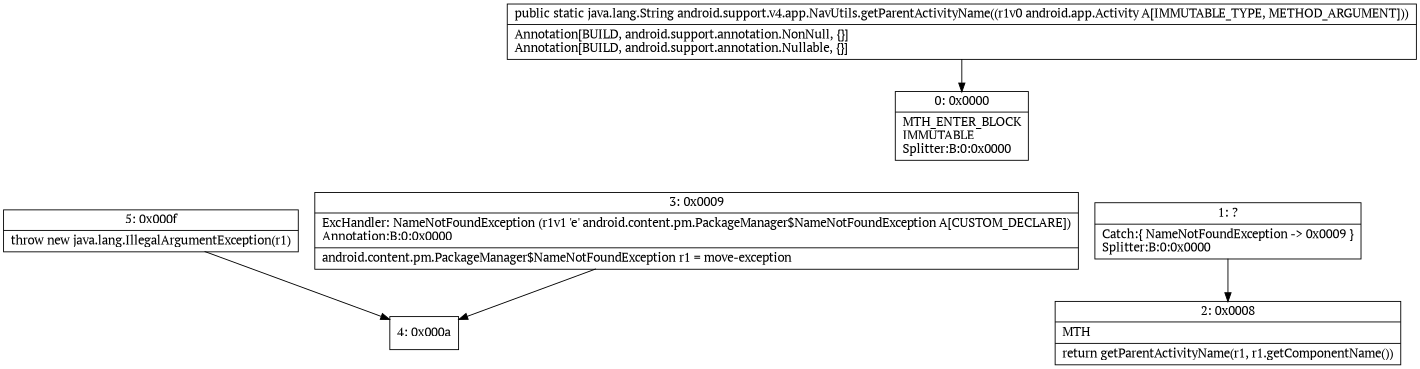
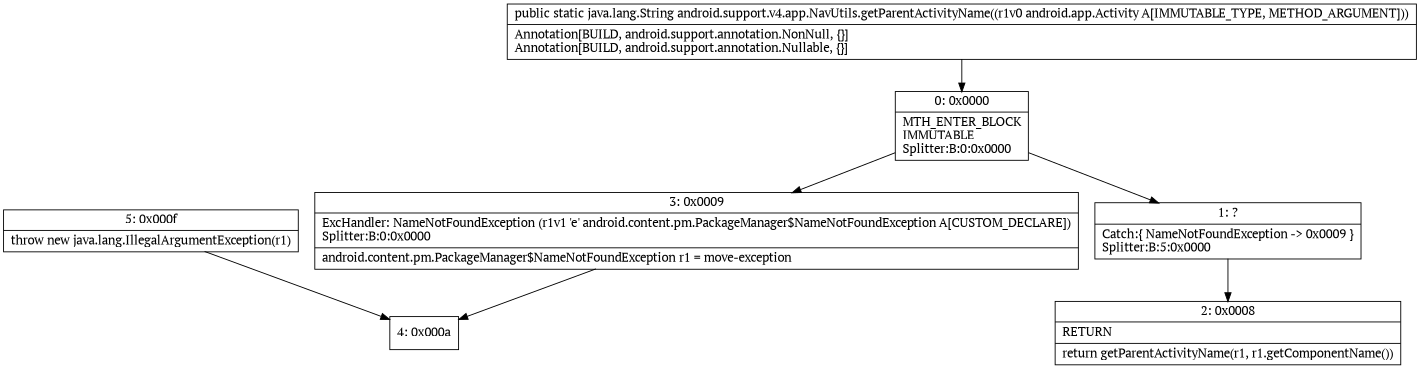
none -> (848, 171)
none -> (1090, 176)
(387, 237) -> (376, 237)
(1157, 248) -> (1157, 248)
(1077, 332) -> (1087, 332)
